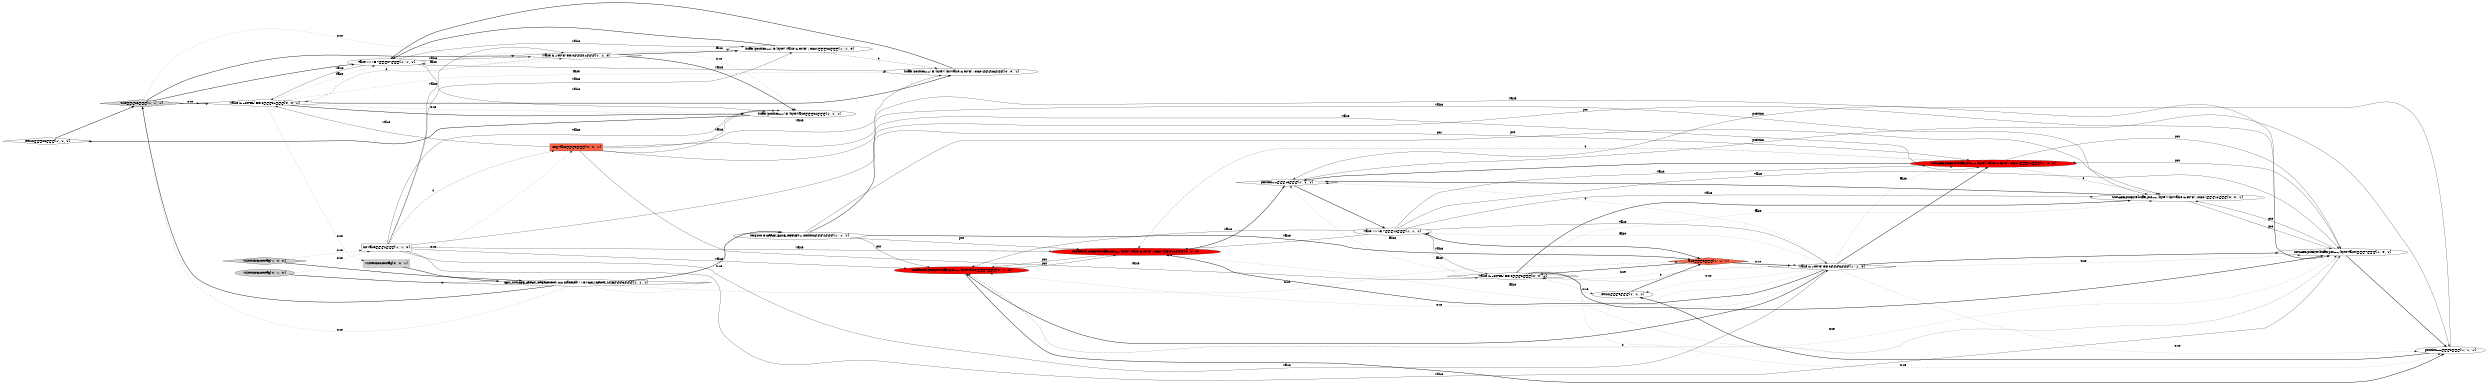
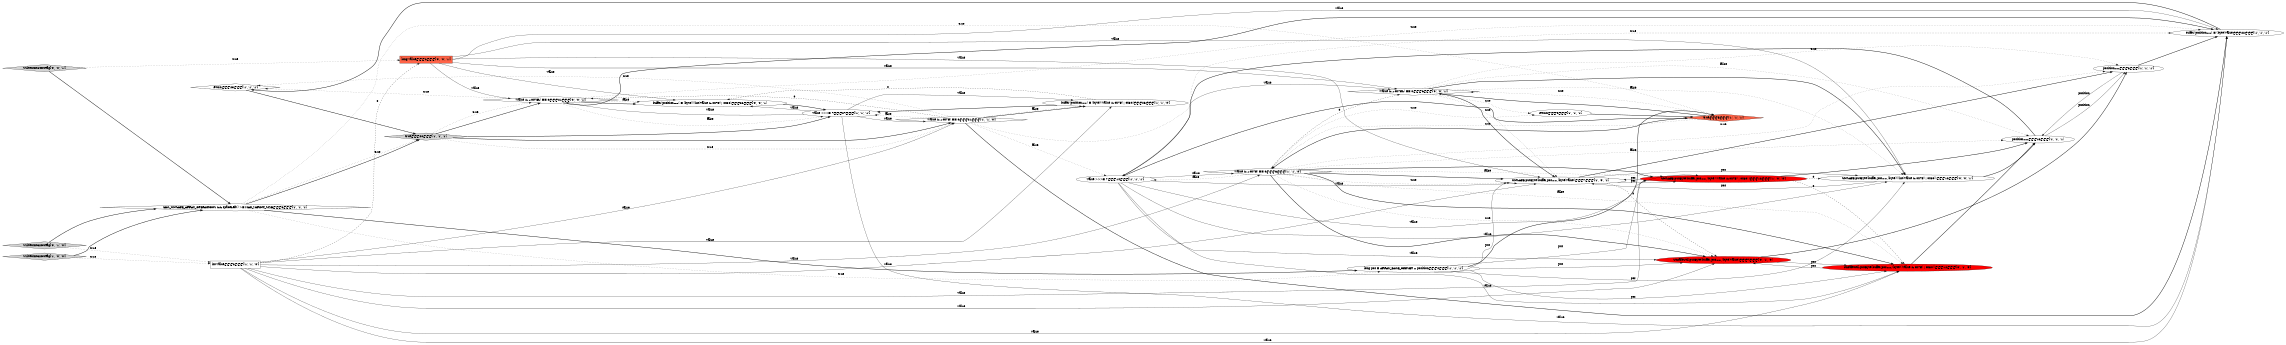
none -> (607, 78)
(1287, 183) -> (2038, 139)
(310, 188) -> (390, 94)
(1585, 199) -> (1633, 150)
(1437, 262) -> (1037, 149)
(386, 264) -> (45, 68)
(265, 273) -> (45, 245)
(2030, 360) -> (2177, 51)
